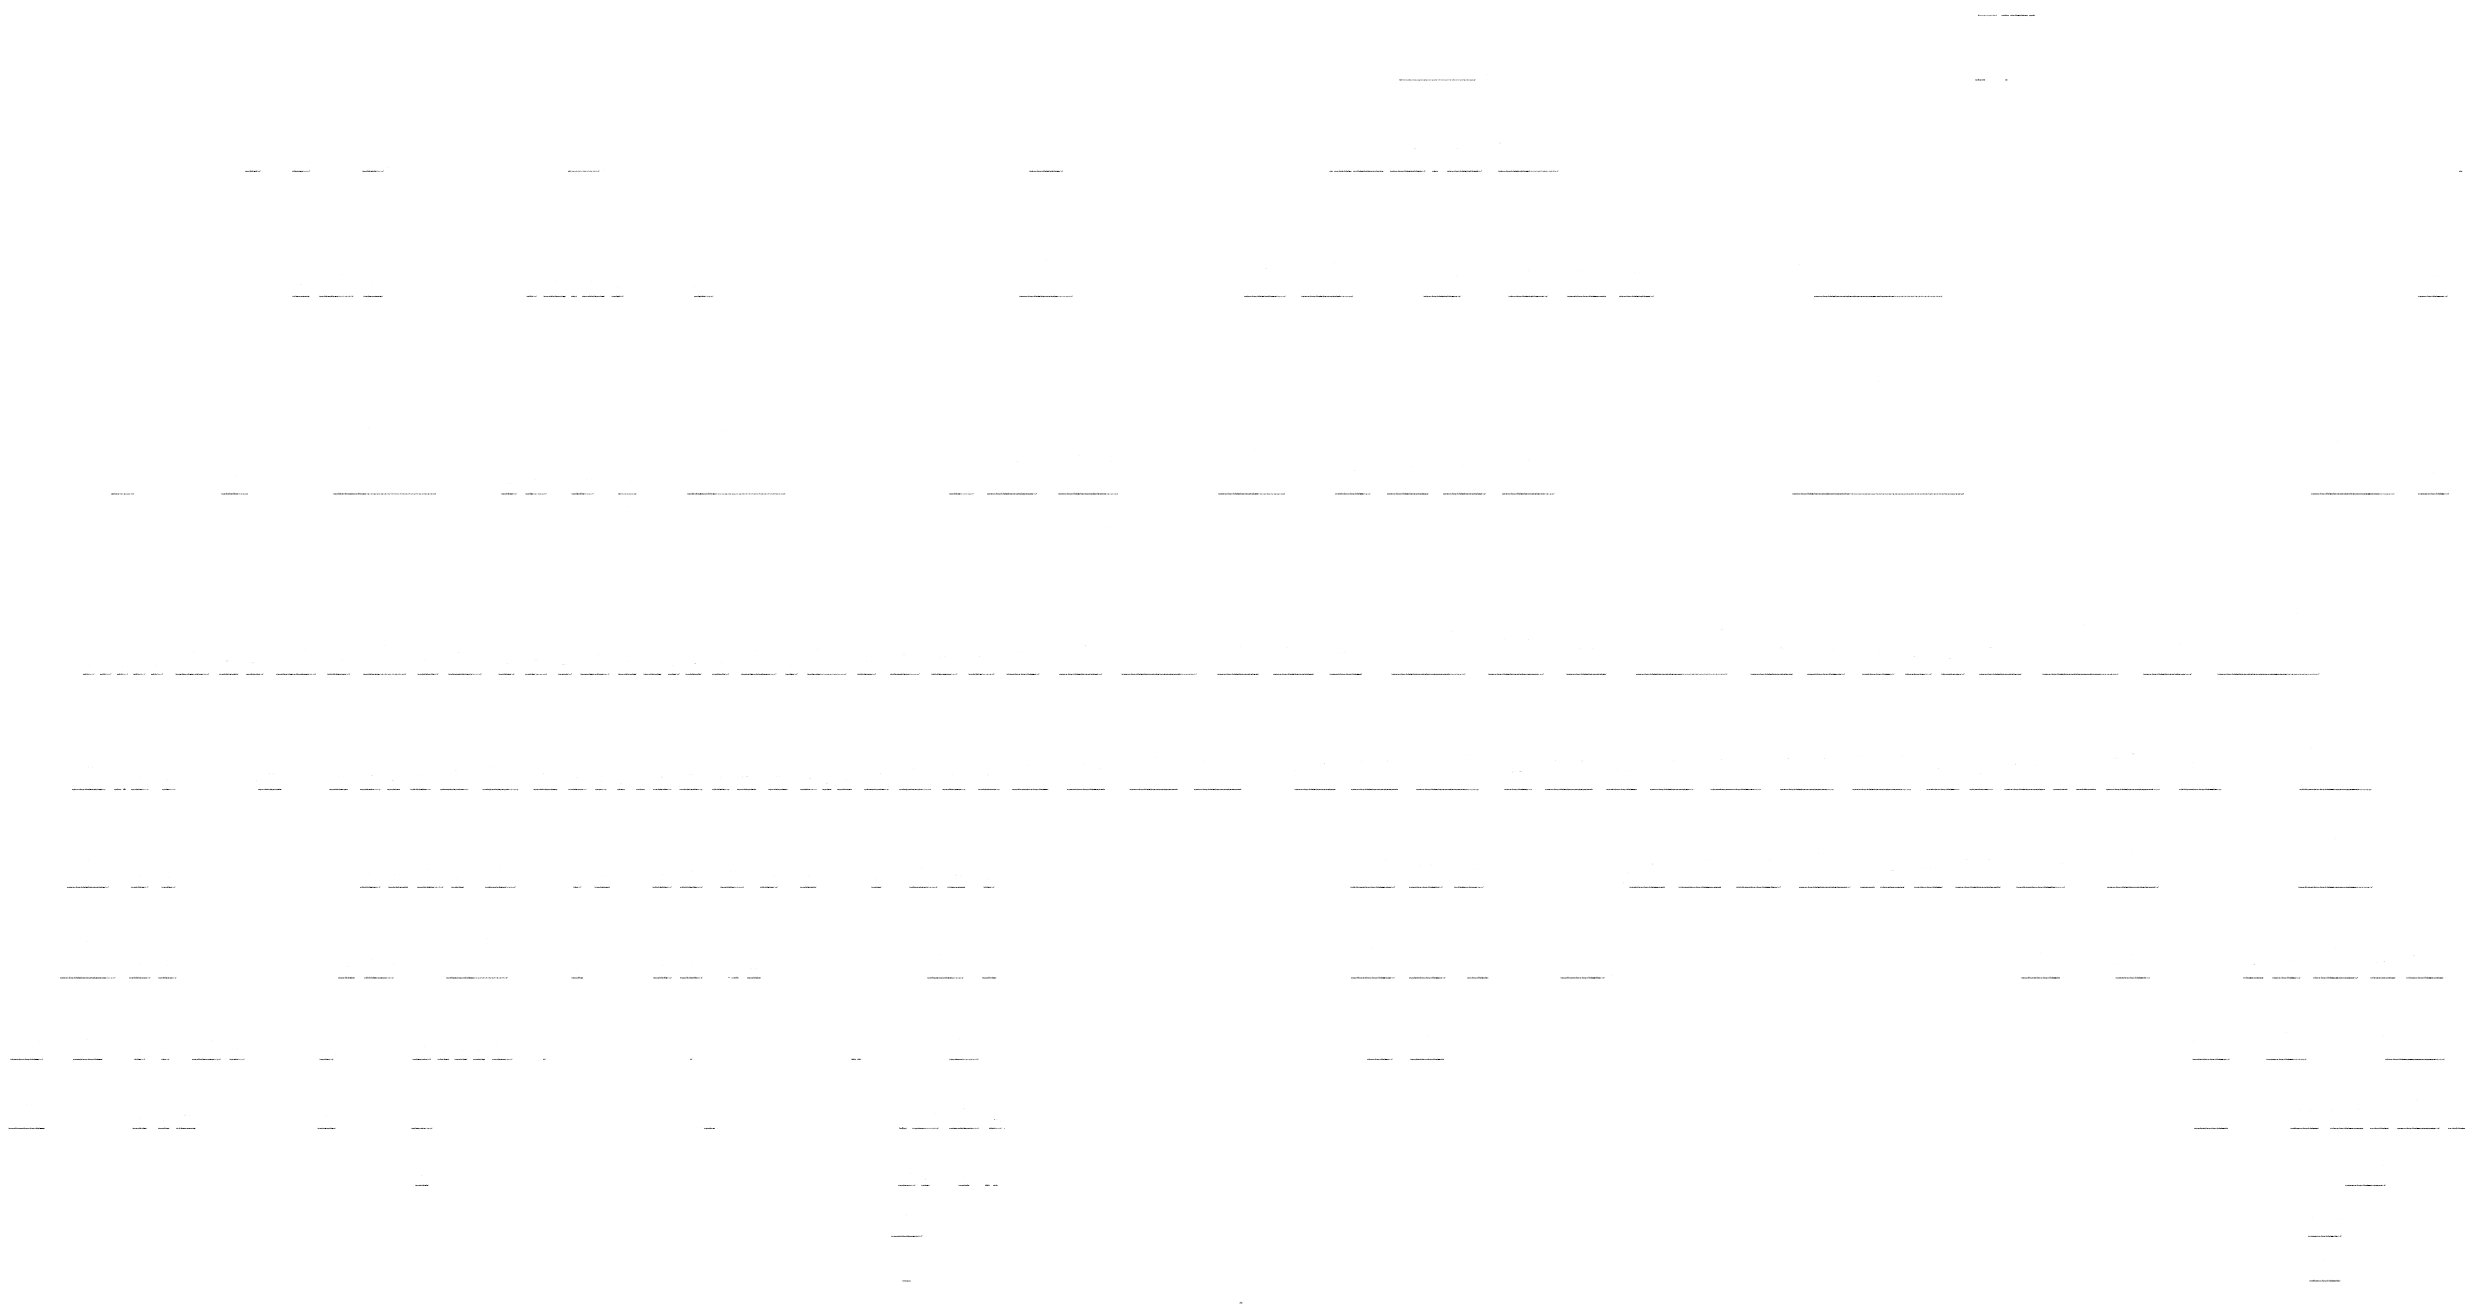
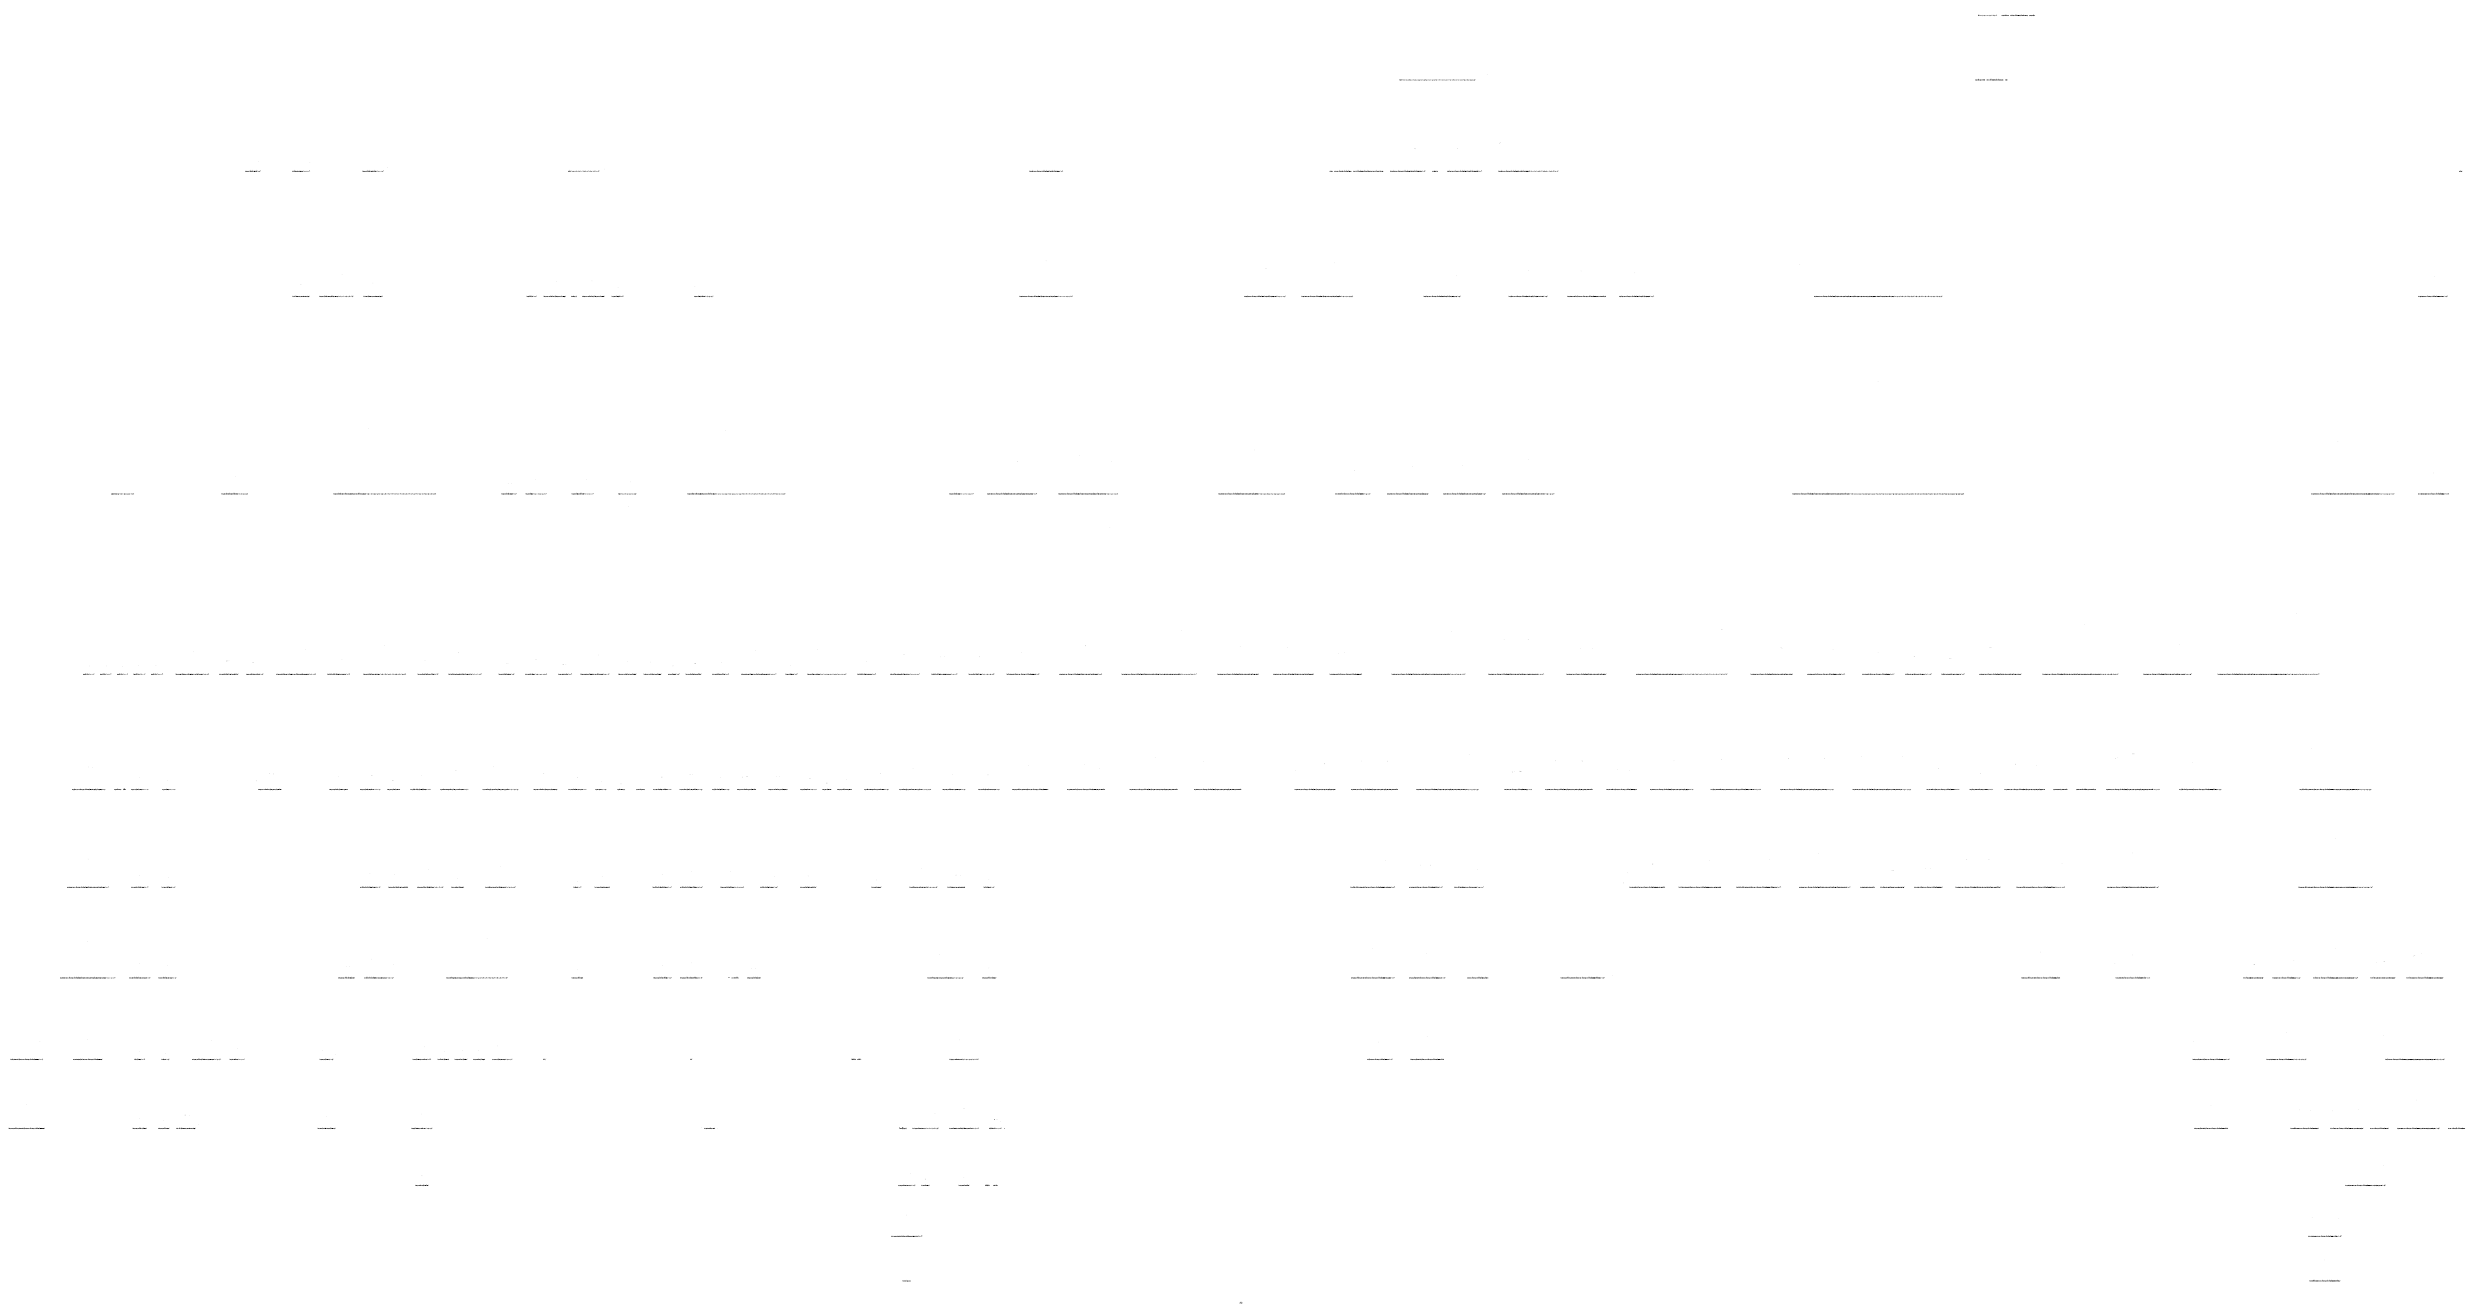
none -> (1995, 80)
